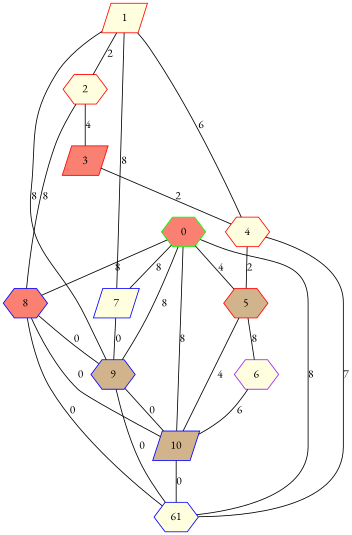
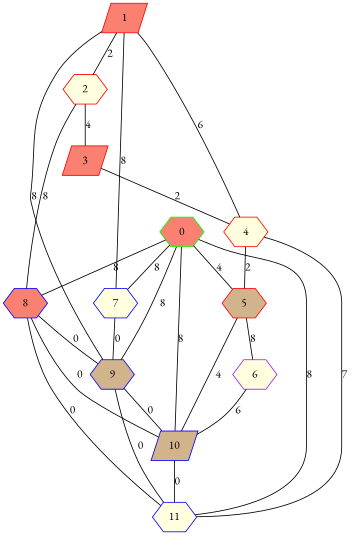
(125, 18) -> (125, 18)
(116, 303) -> (116, 303)
(176, 517) -> (175, 517)
